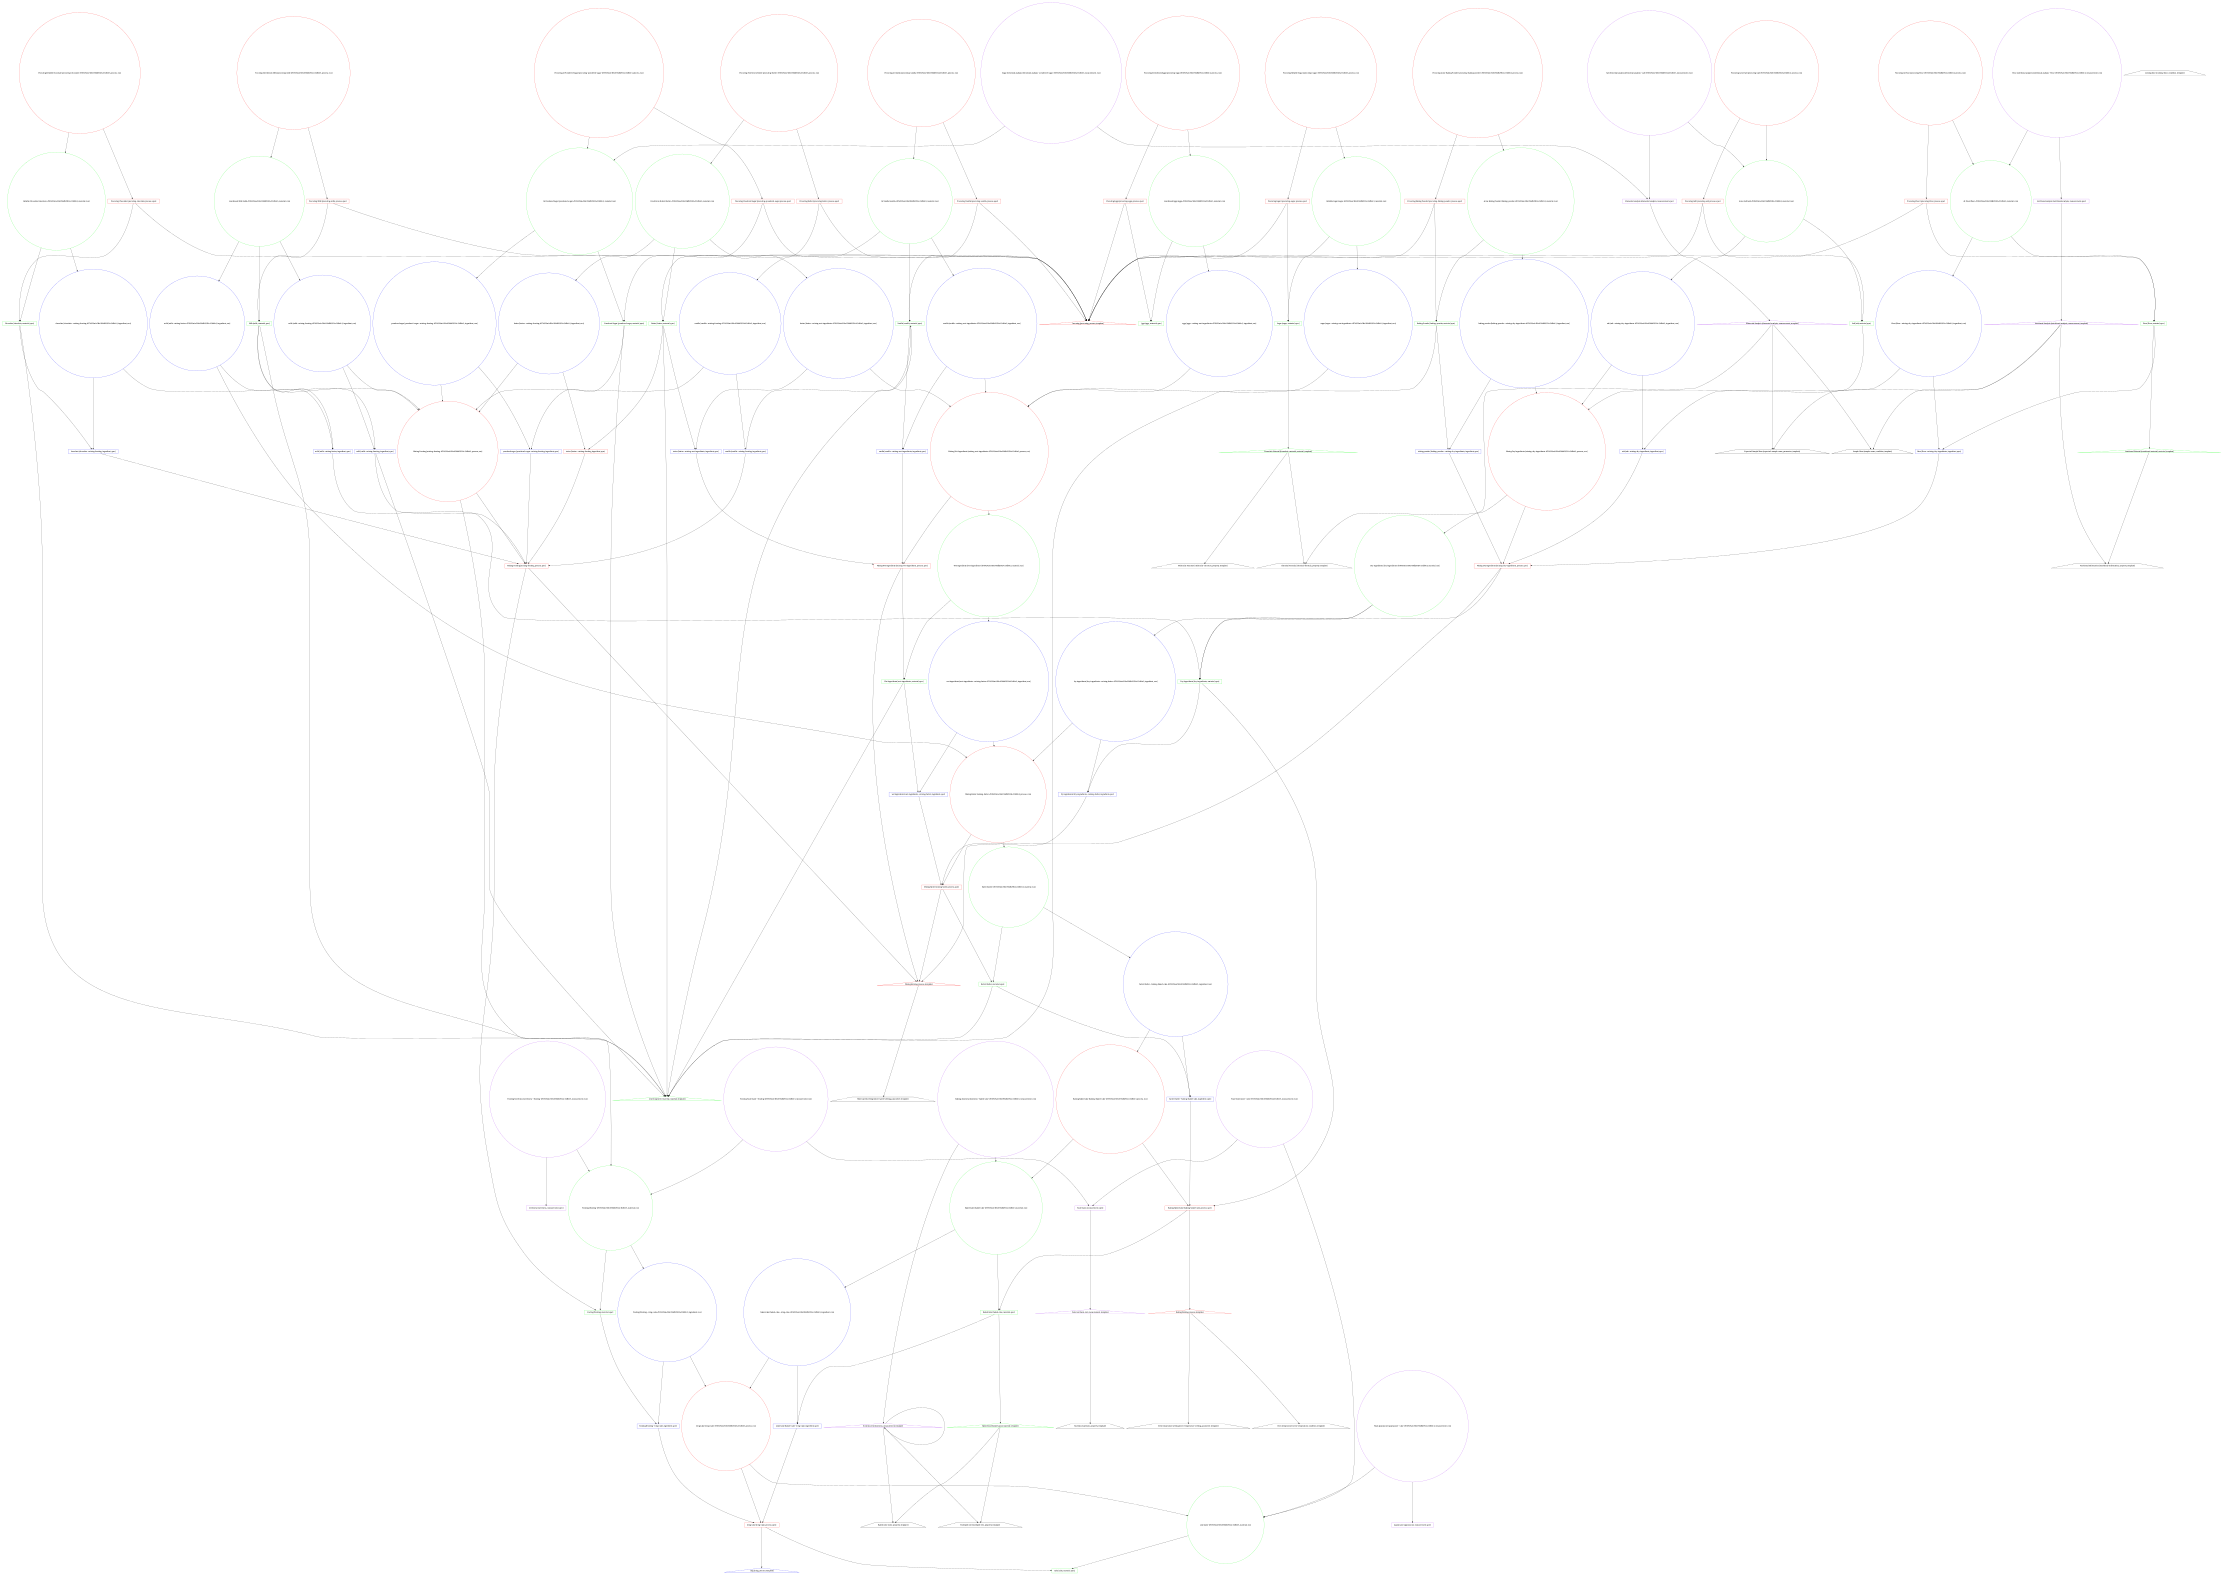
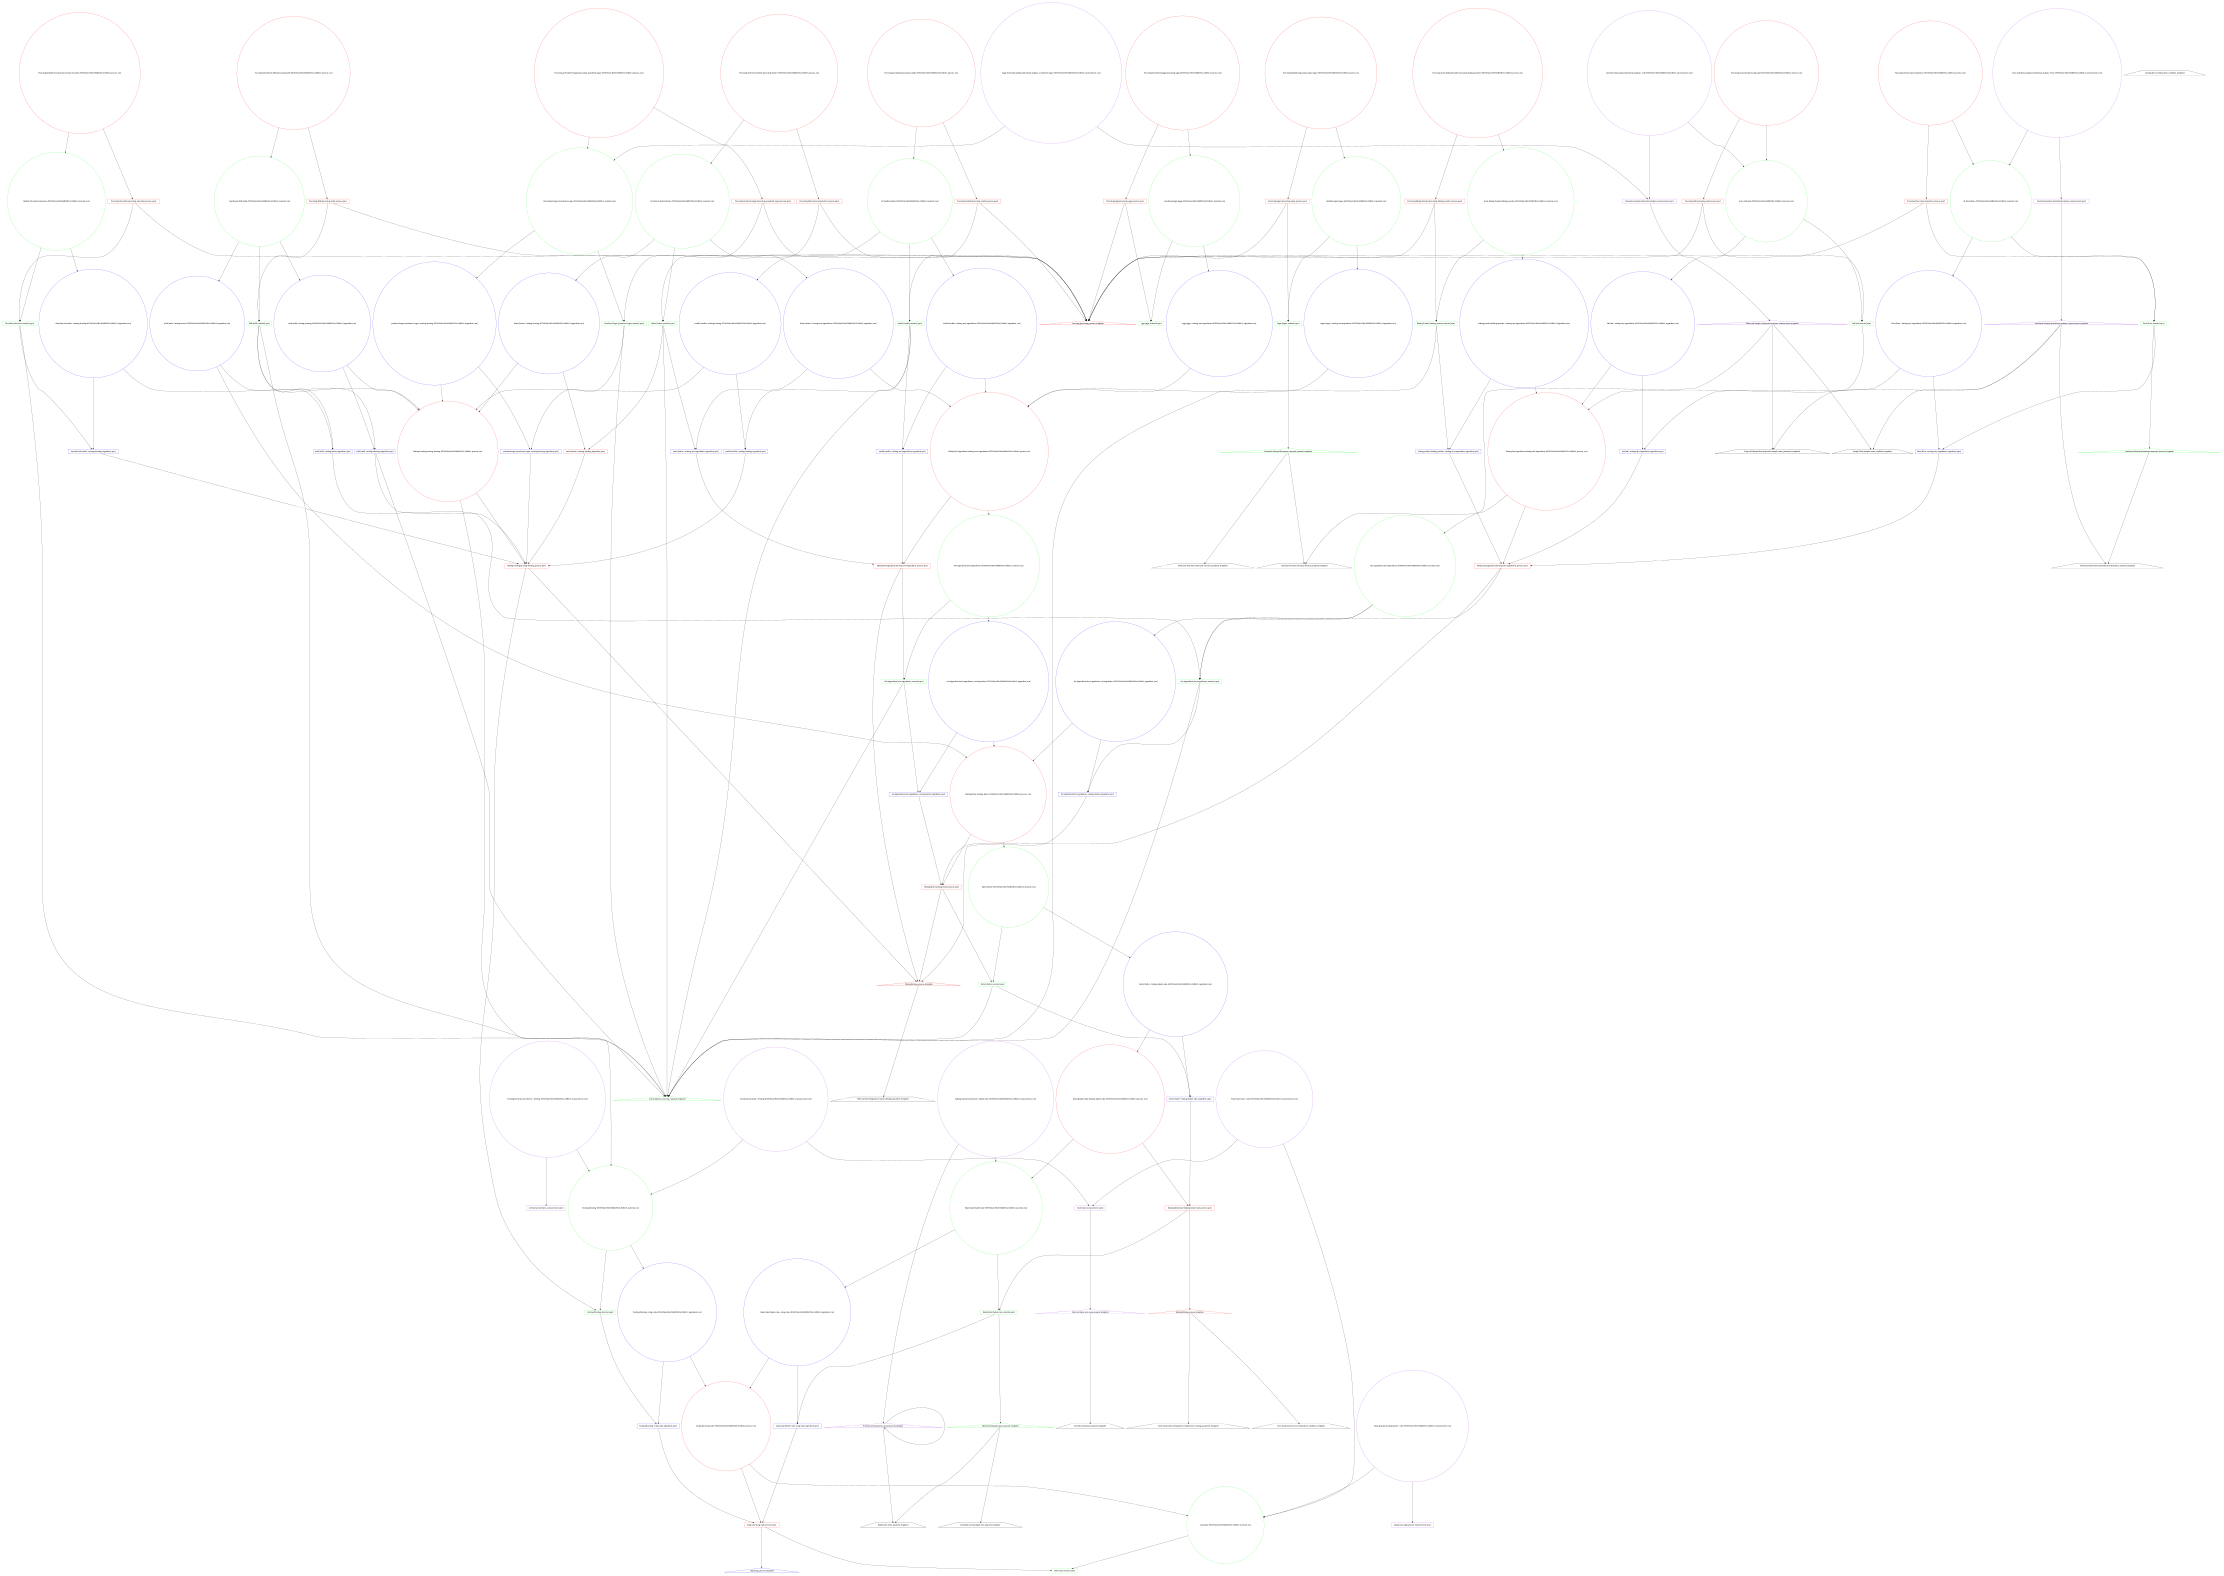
(834, 391) -> (833, 391)
(1316, 962) -> (1042, 1038)
(931, 1475) -> none
